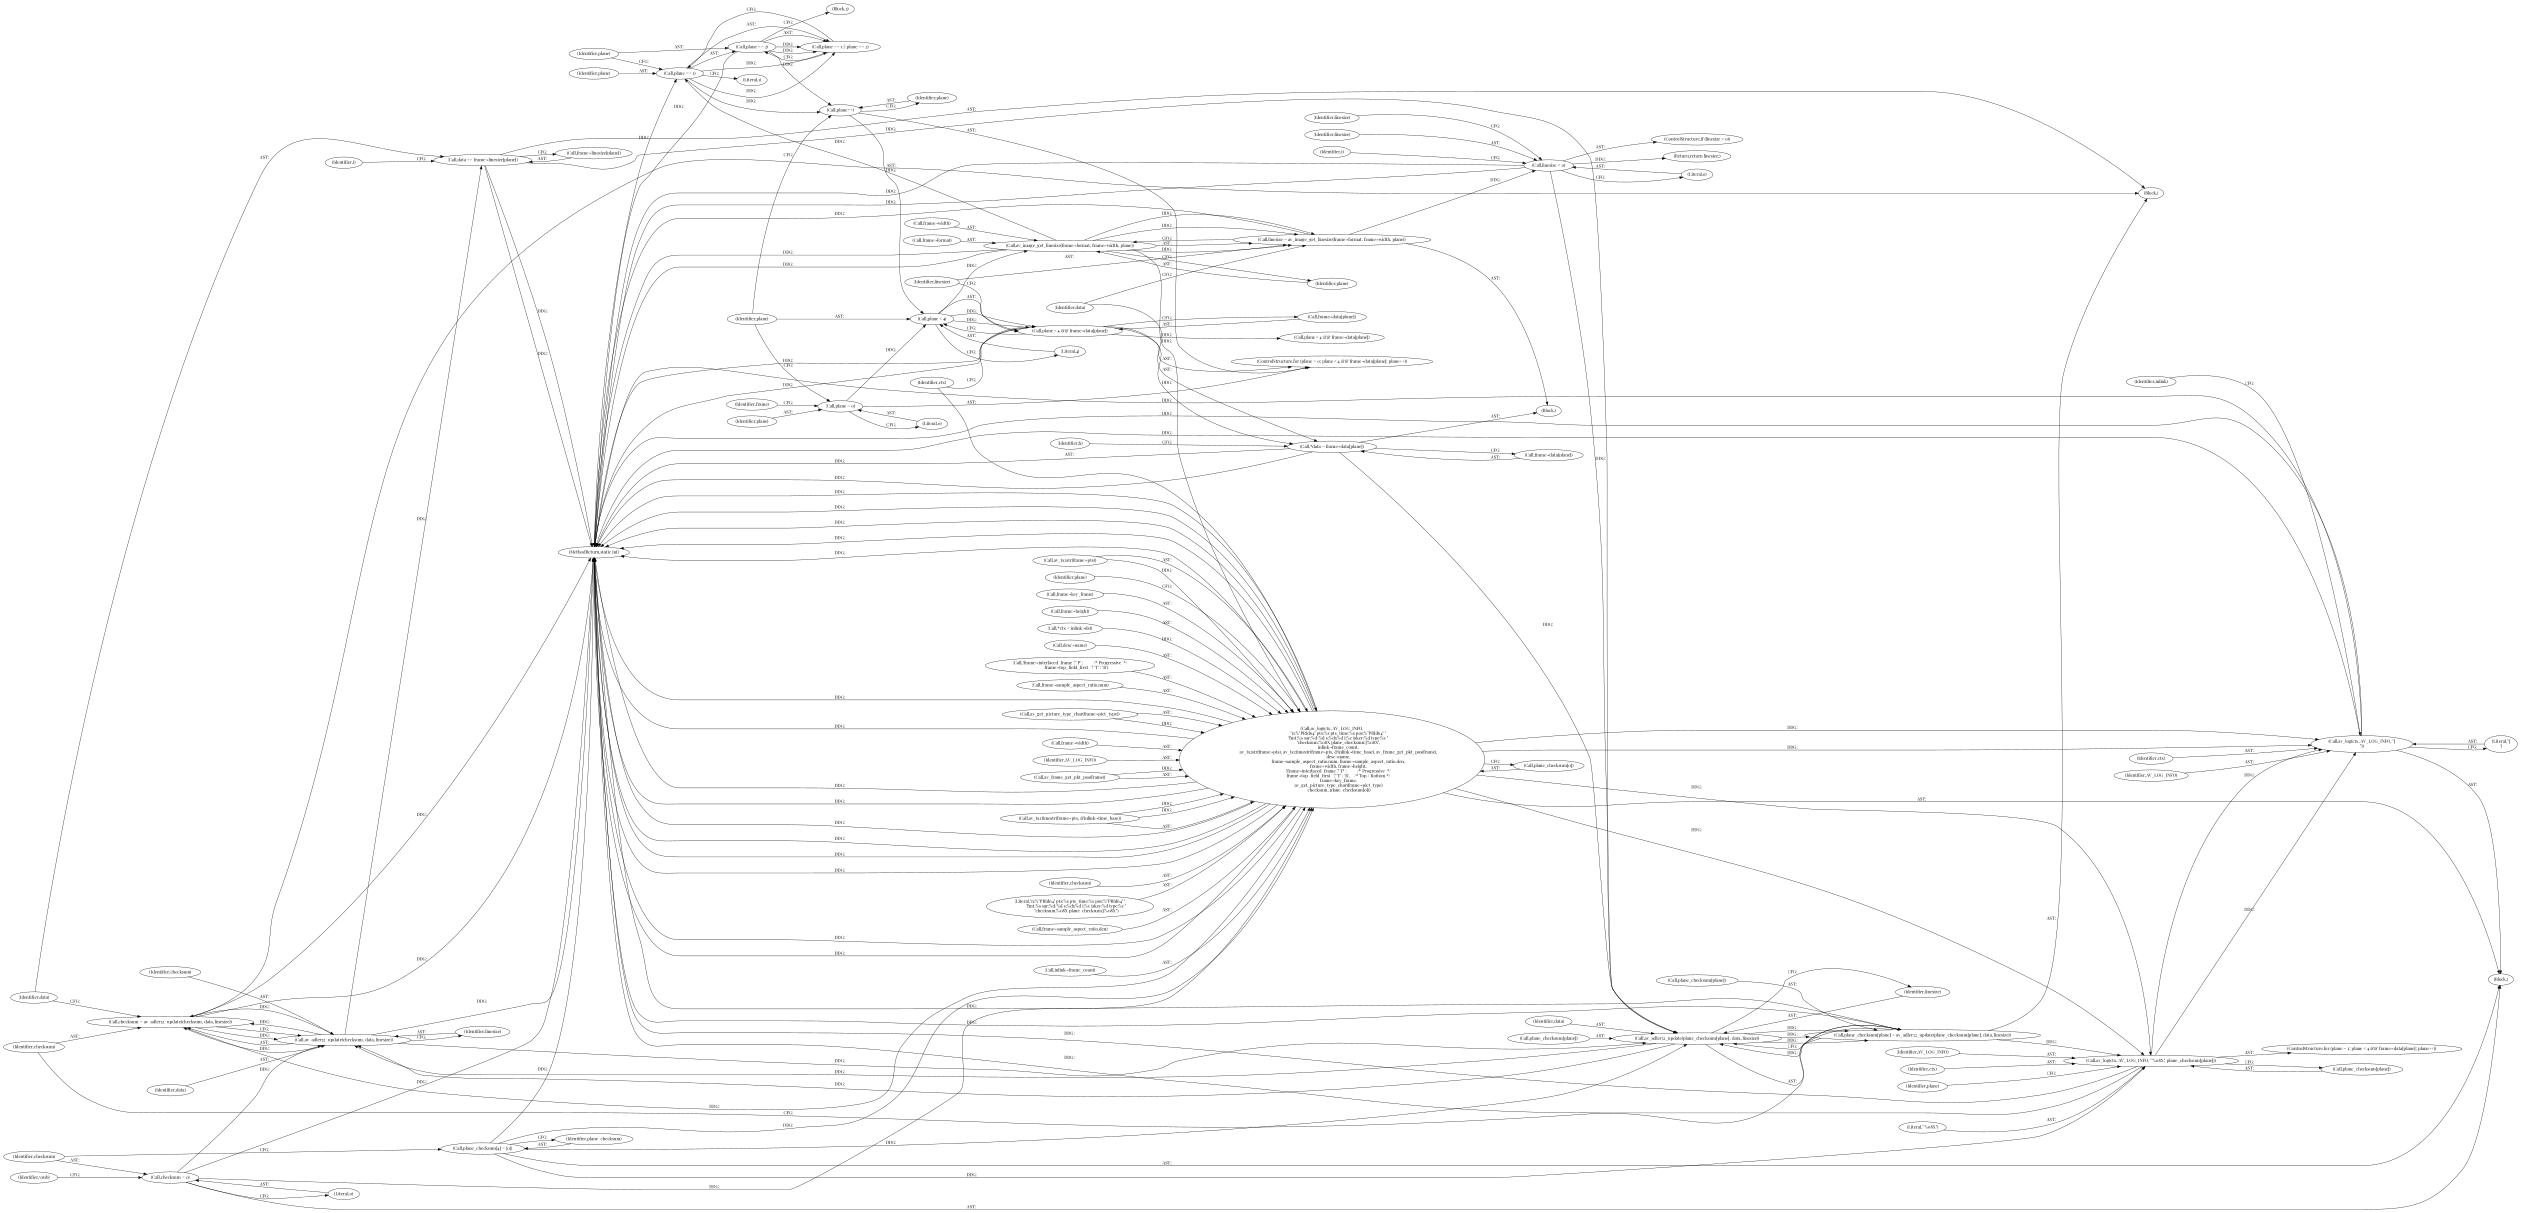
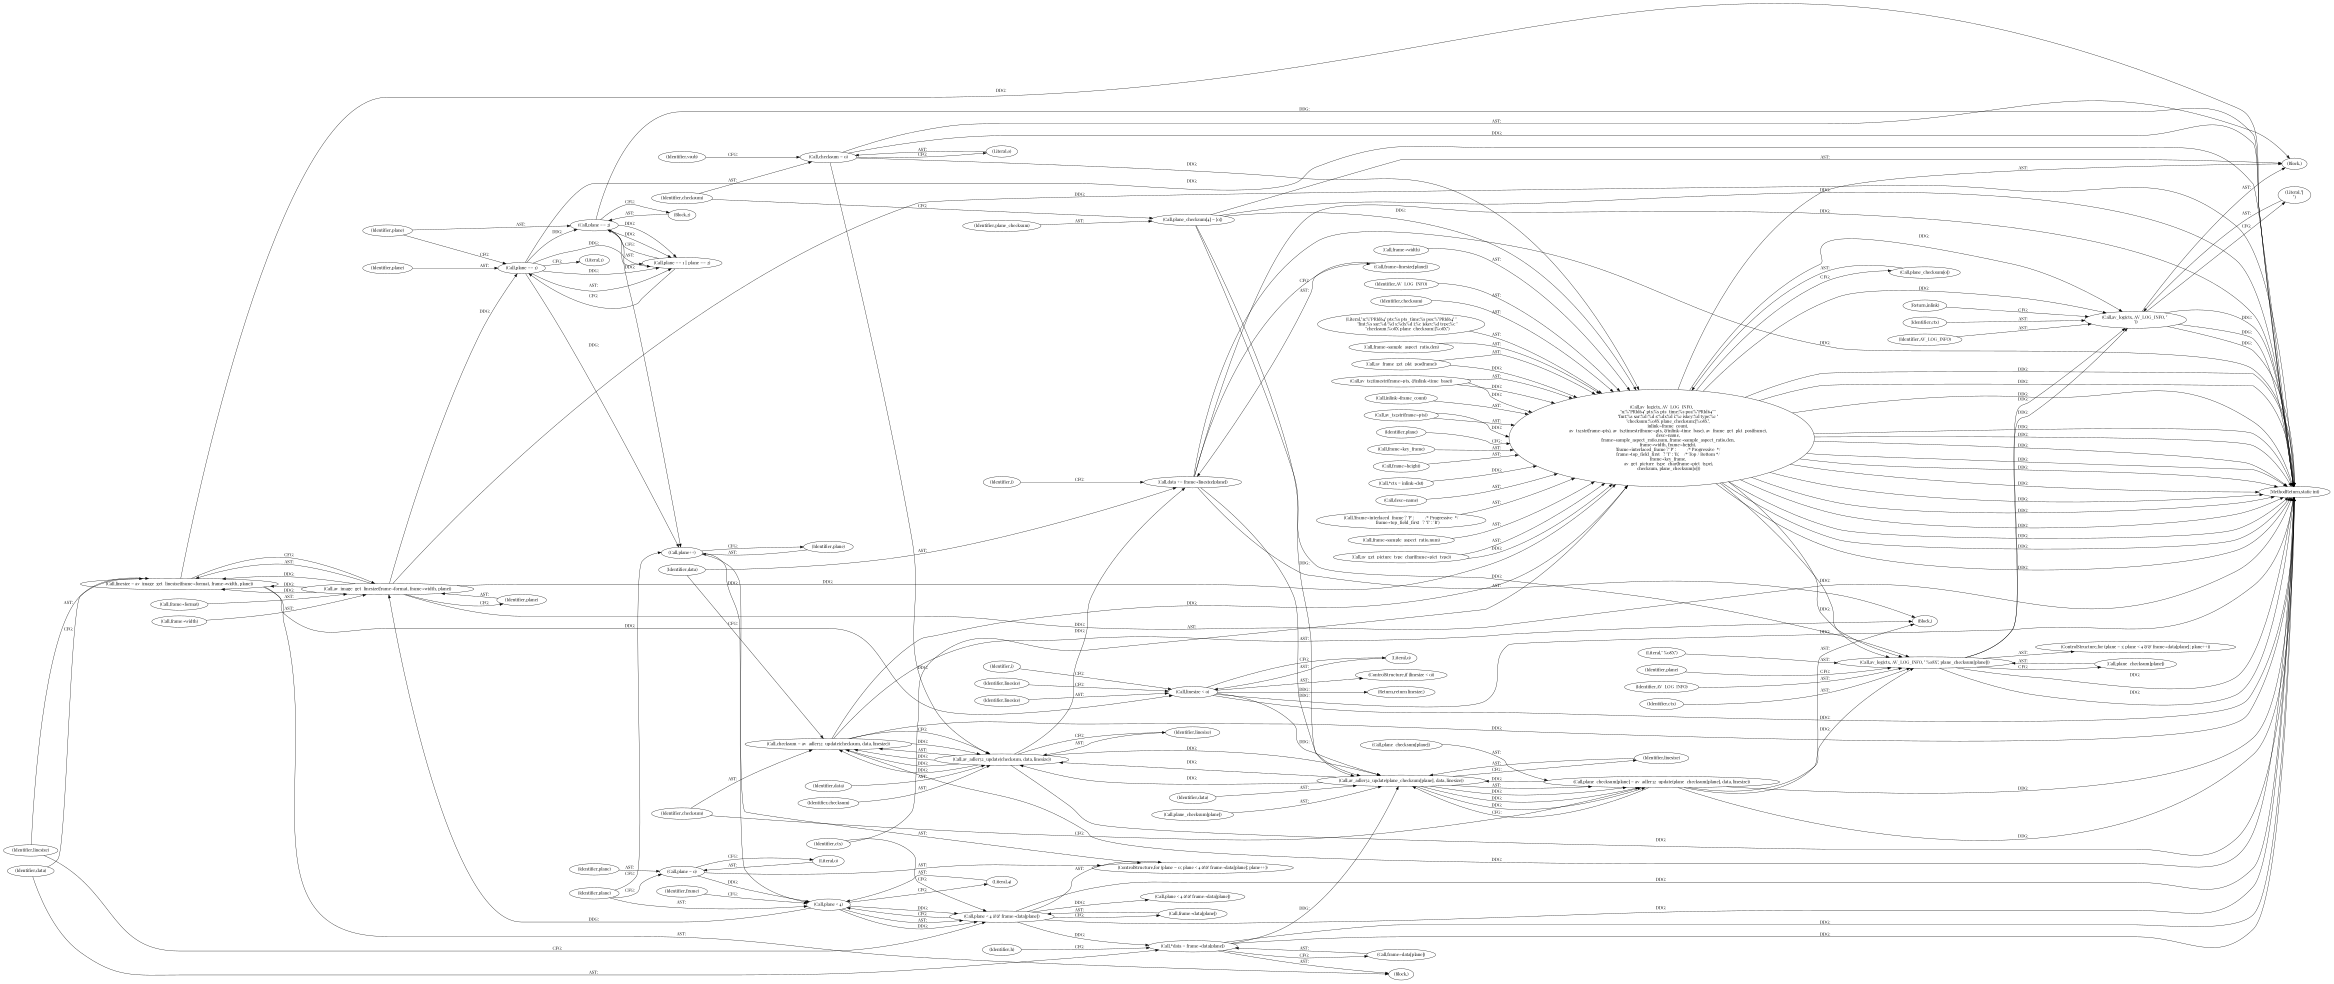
(715, 53) -> (558, 232)
(634, 193) -> (1522, 148)
none -> (640, 215)
(2151, 382) -> (1925, 306)
(796, 405) -> (754, 899)
(531, 1142) -> none
